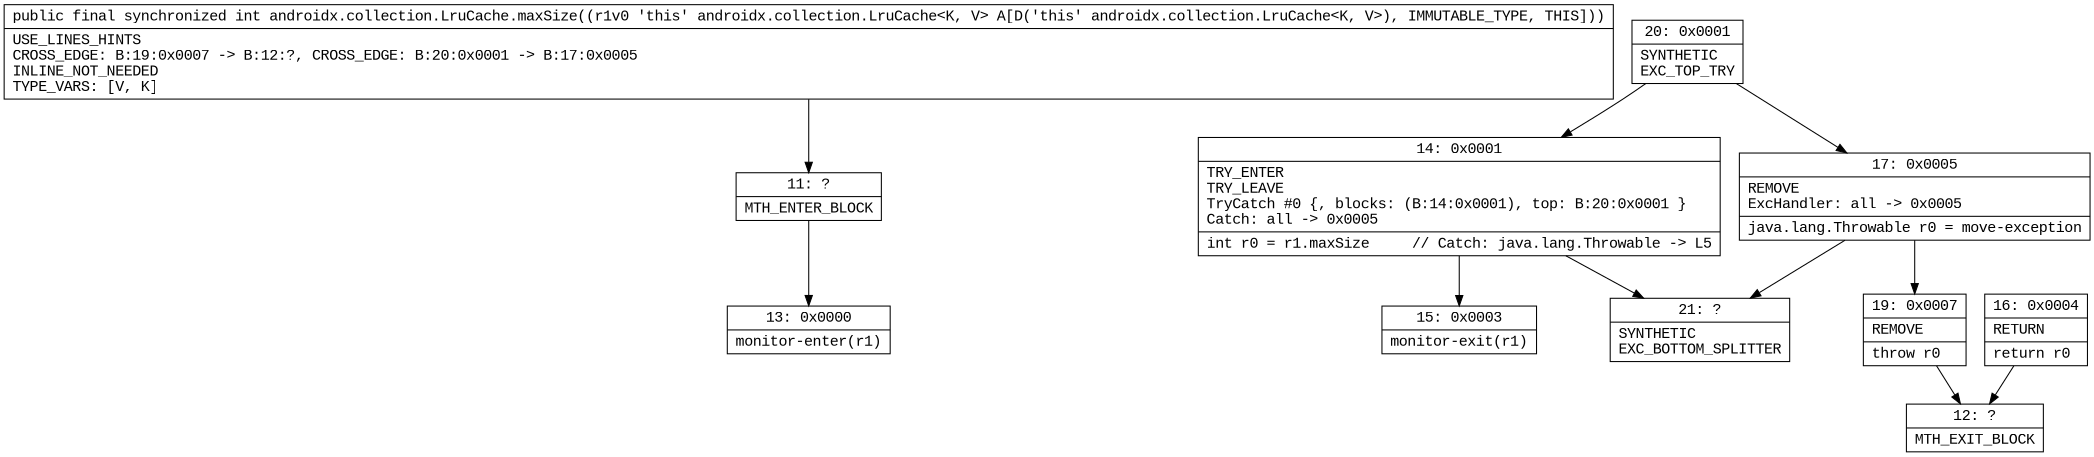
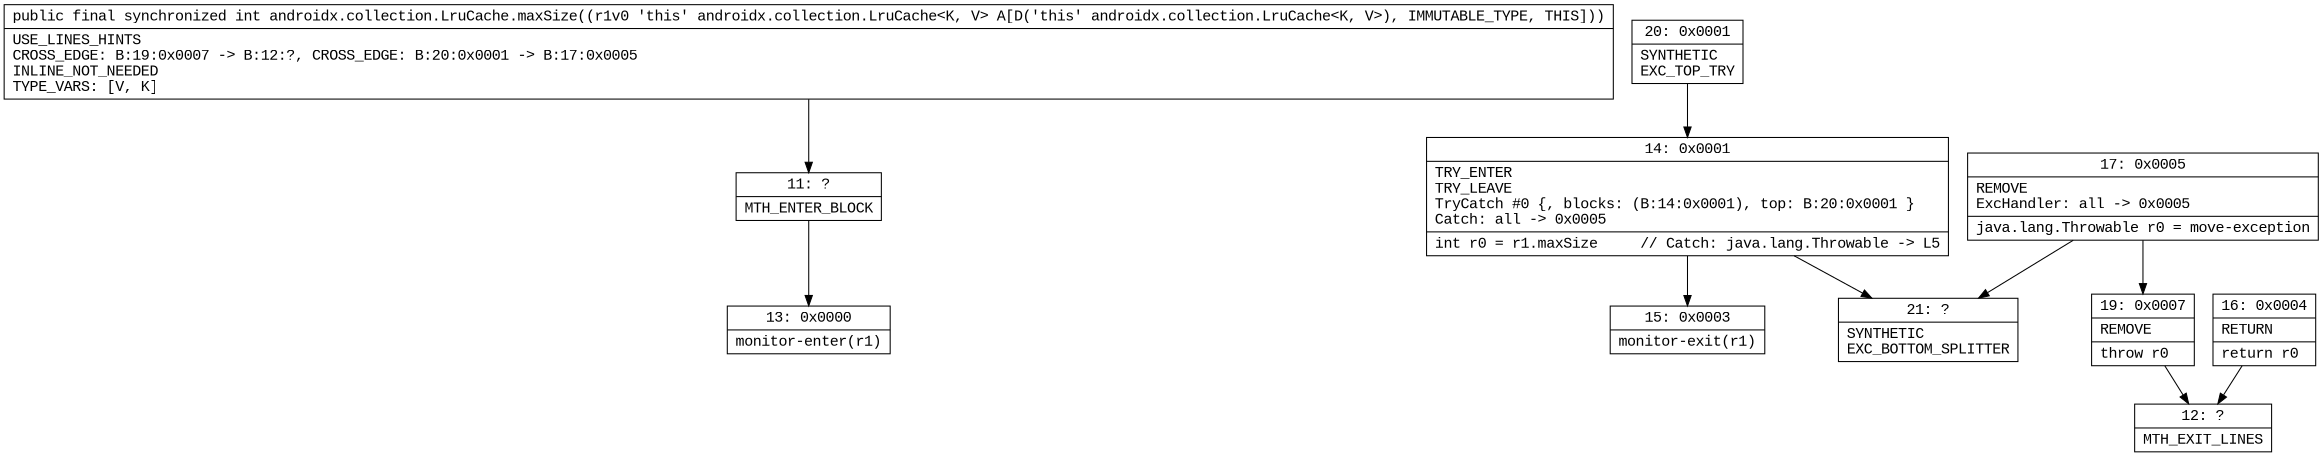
(1787, 116) -> none
(1975, 439) -> (2203, 439)
